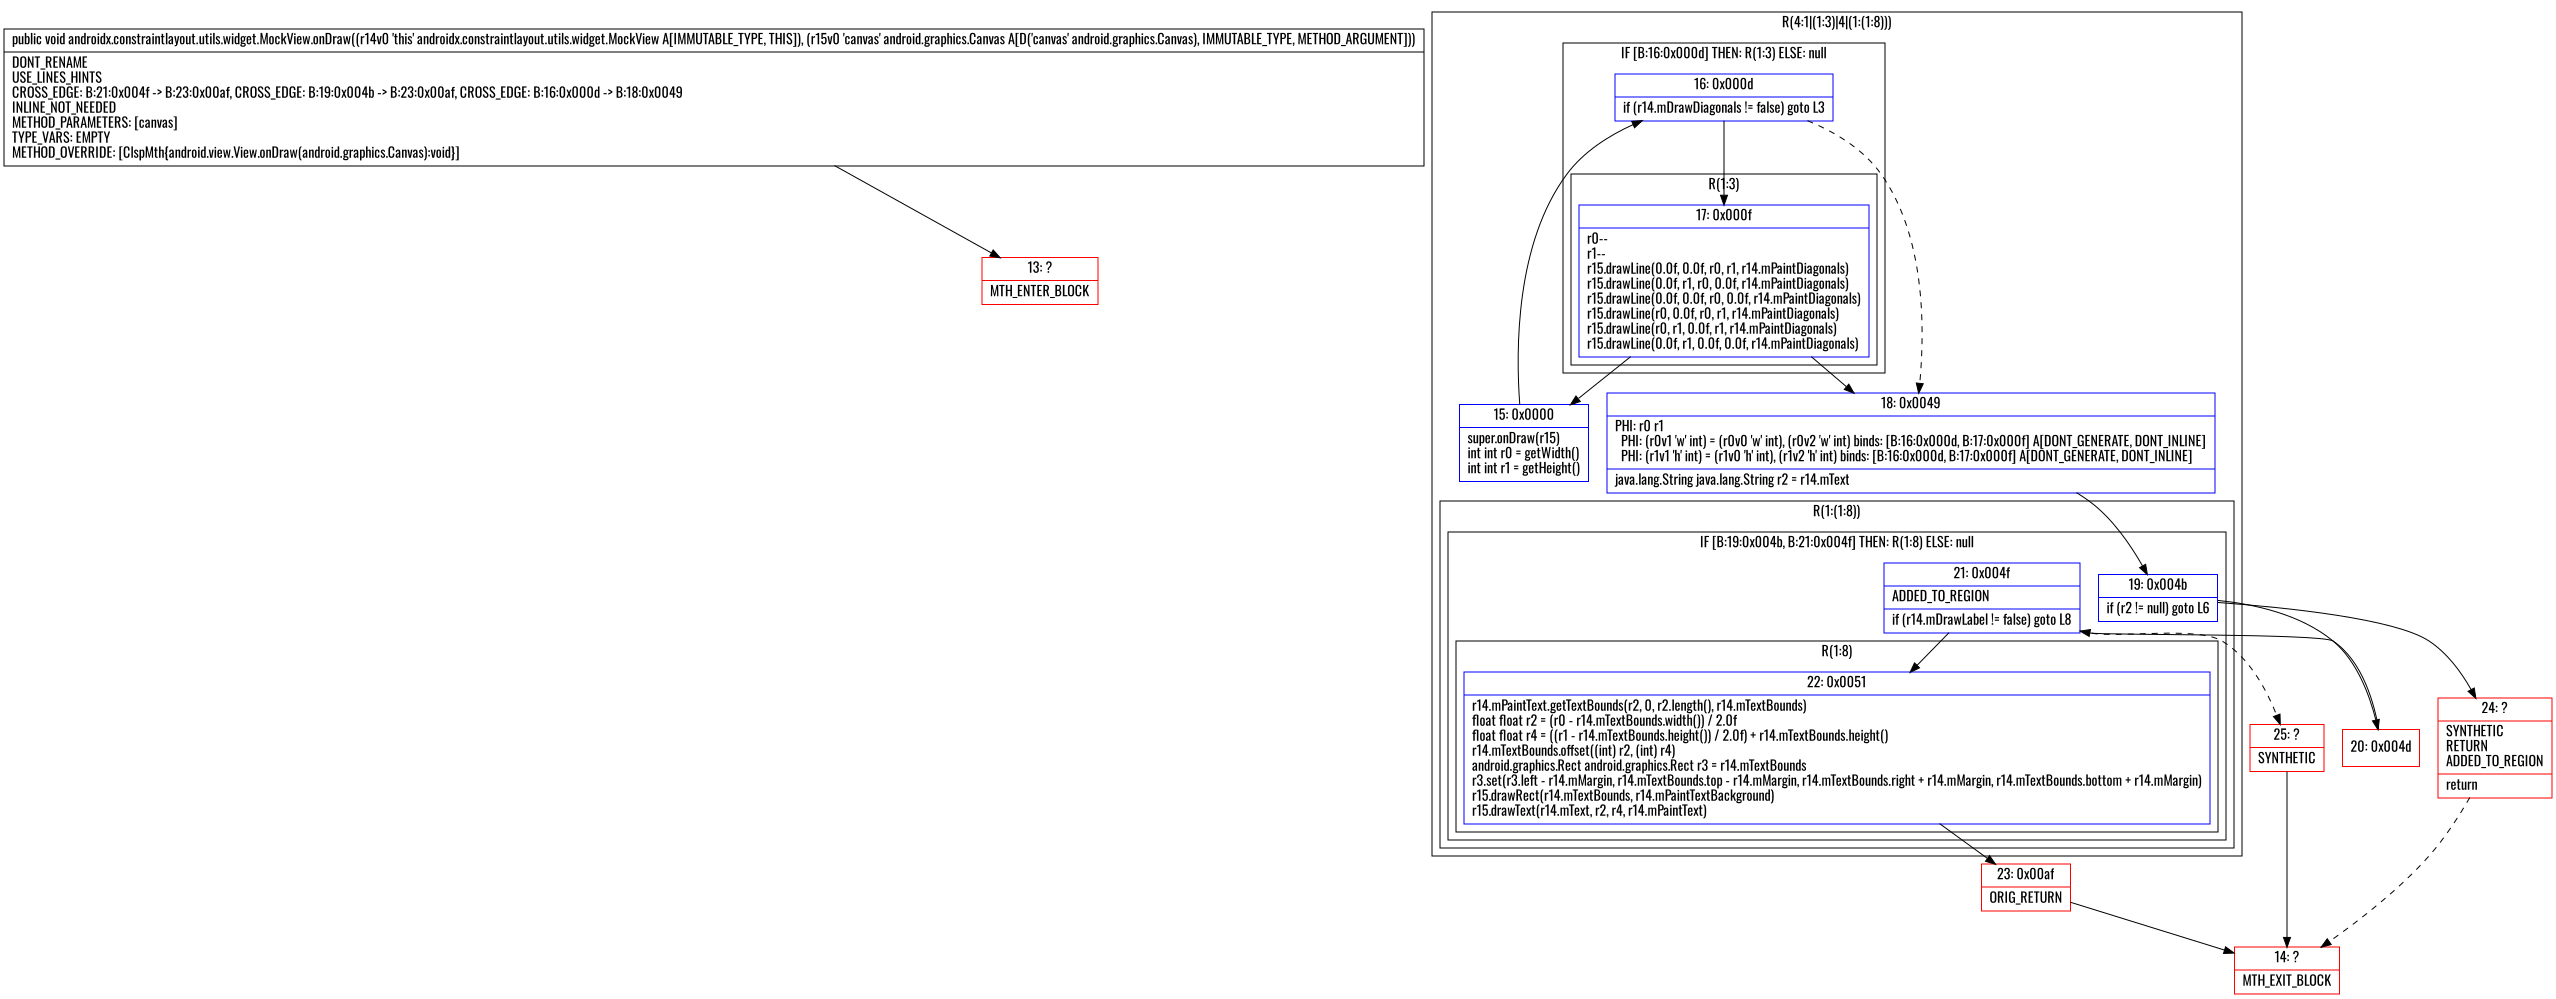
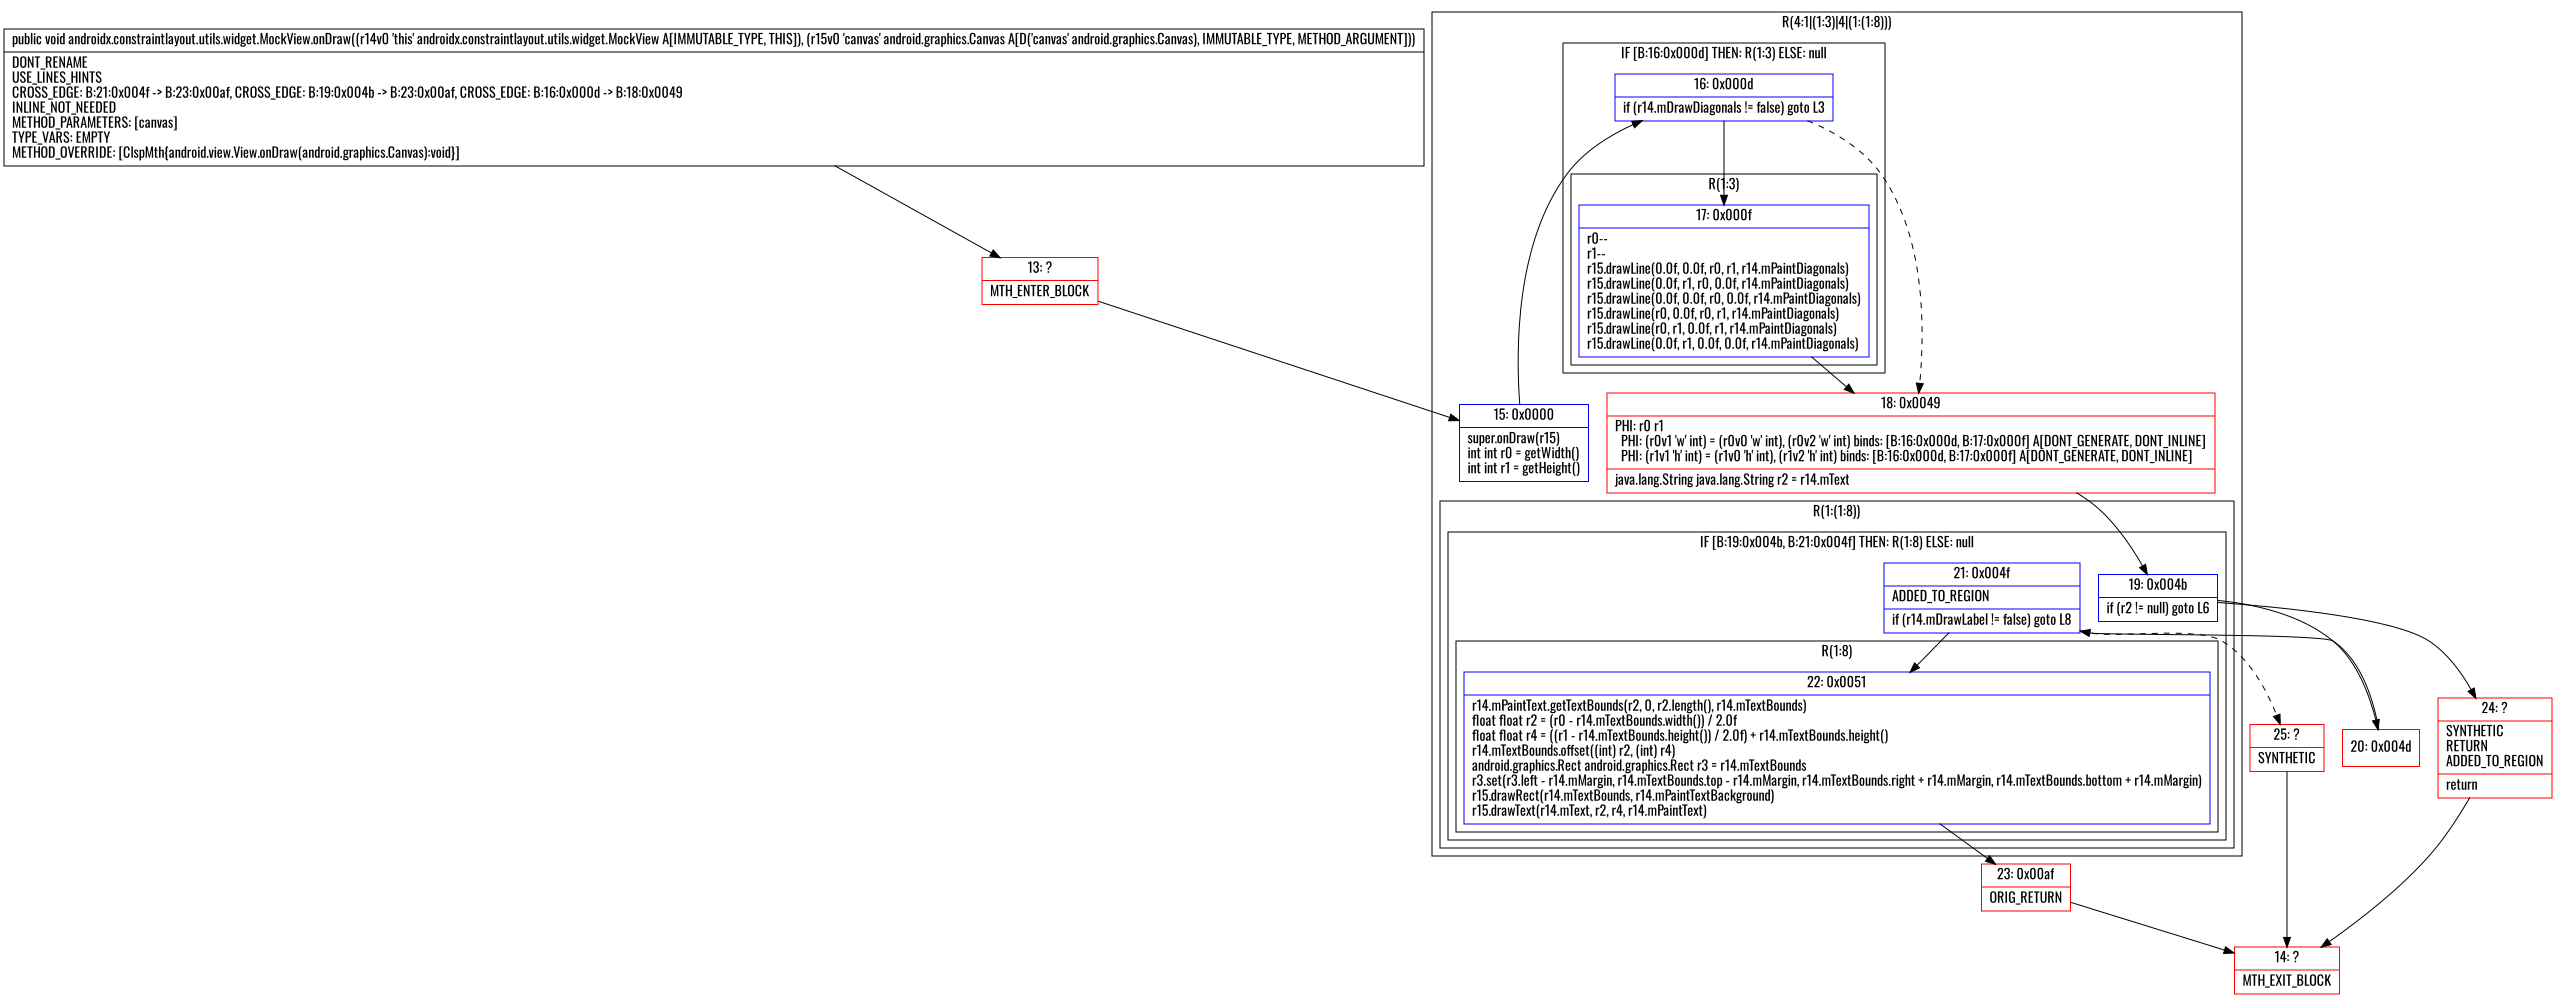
(1602, 380) -> (1274, 359)
(1911, 443) -> (1911, 443)
(2408, 878) -> (2408, 878)
